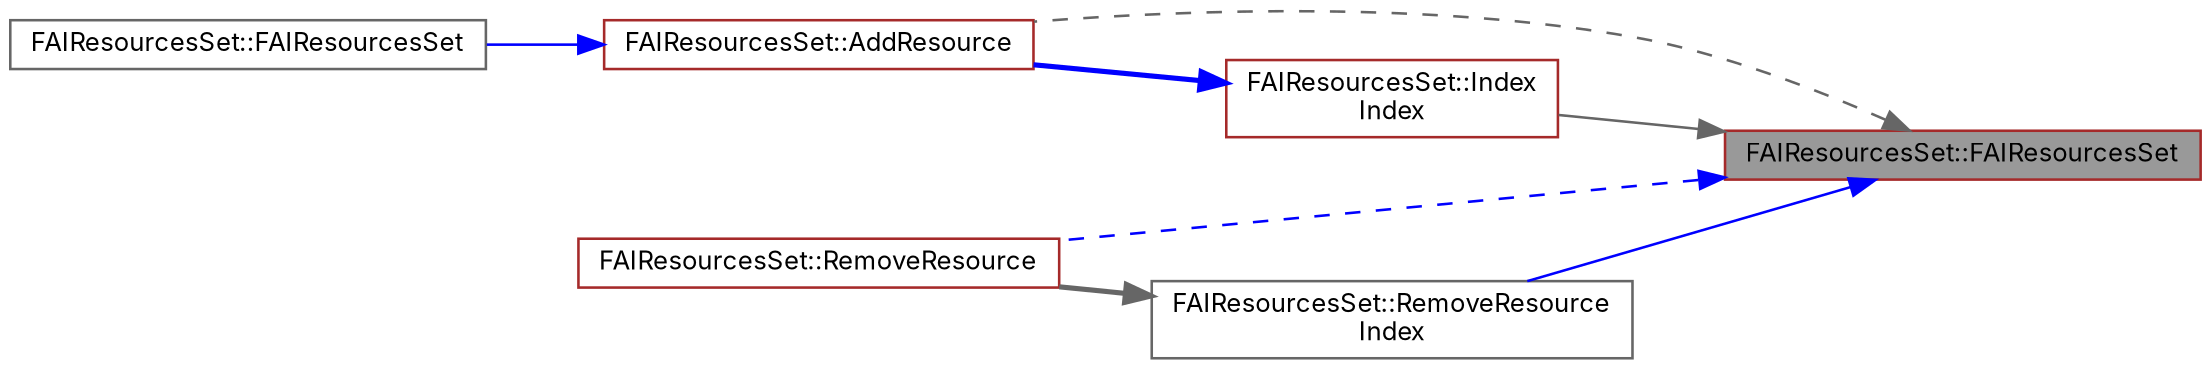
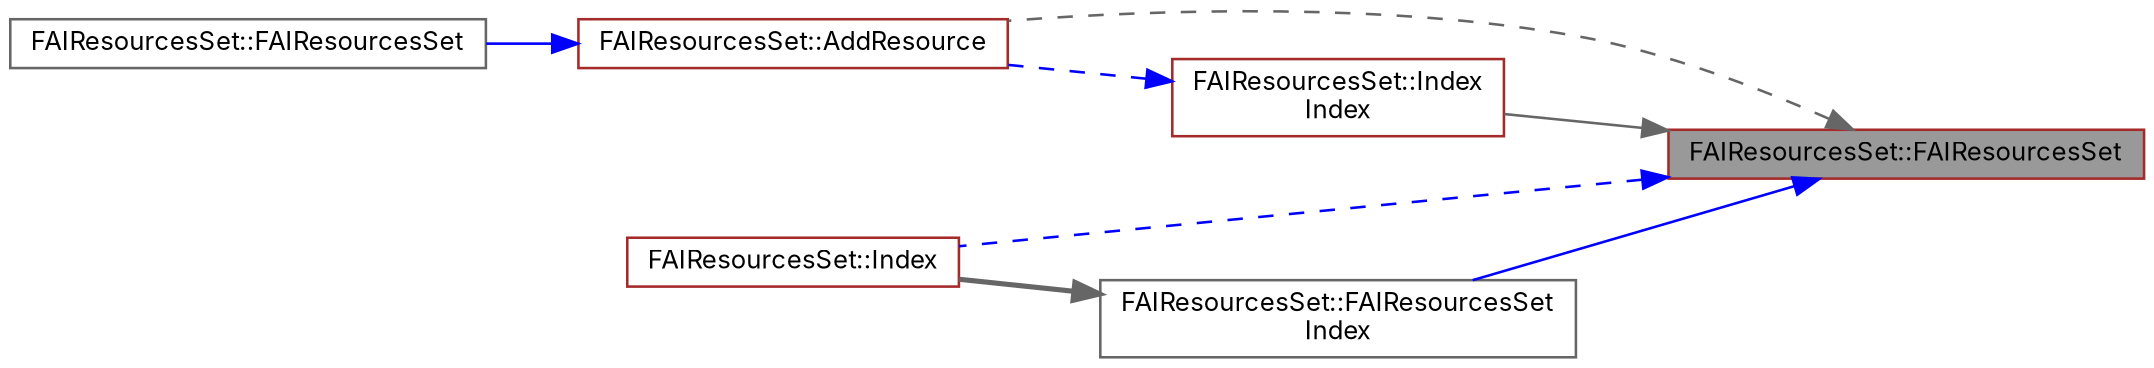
(1117, 73) -> (1077, 72)
(819, 263) -> (793, 262)
(1392, 320) -> (1338, 319)
